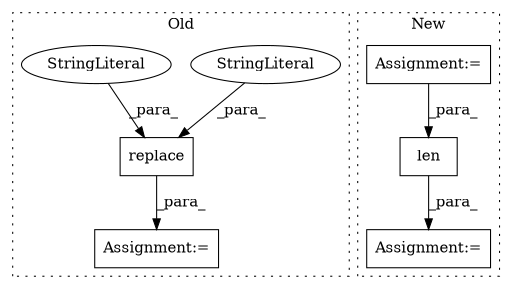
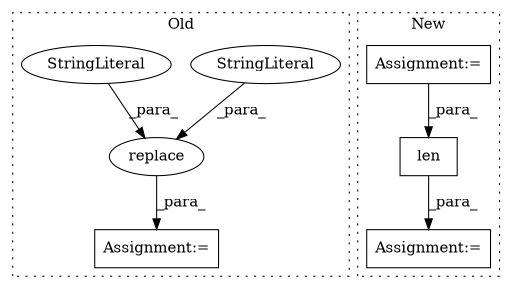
(157, 157) -> (157, 157)
